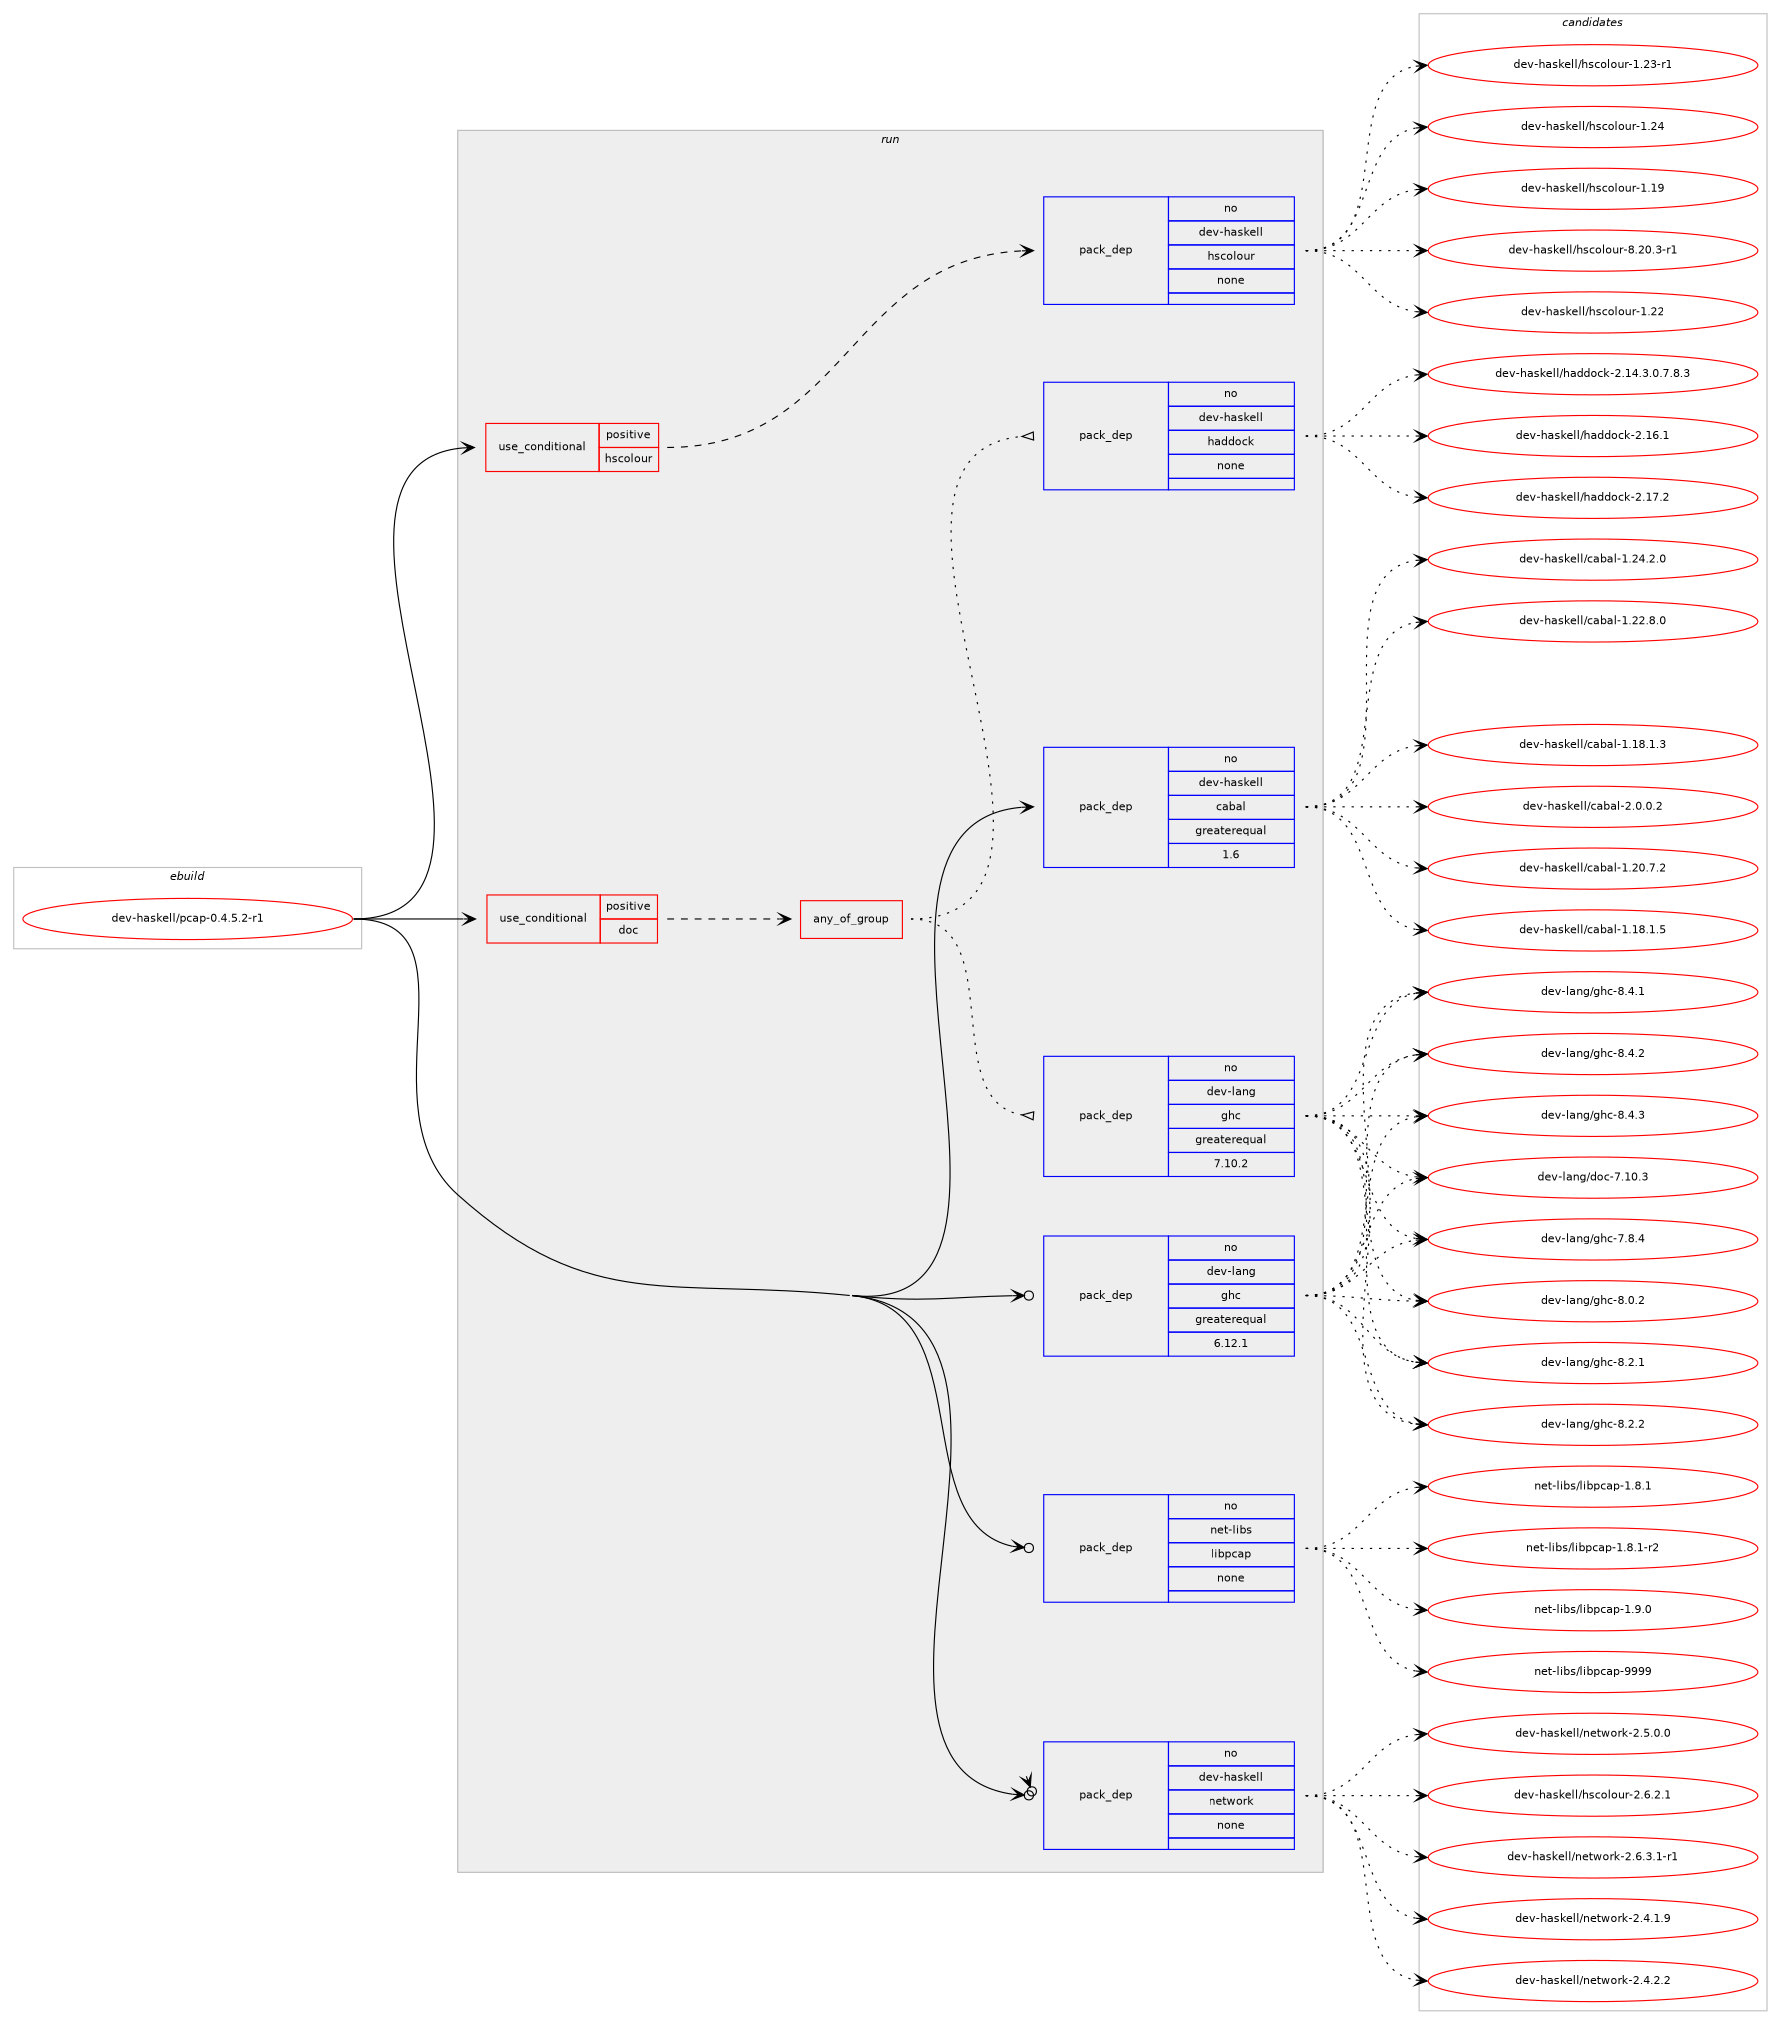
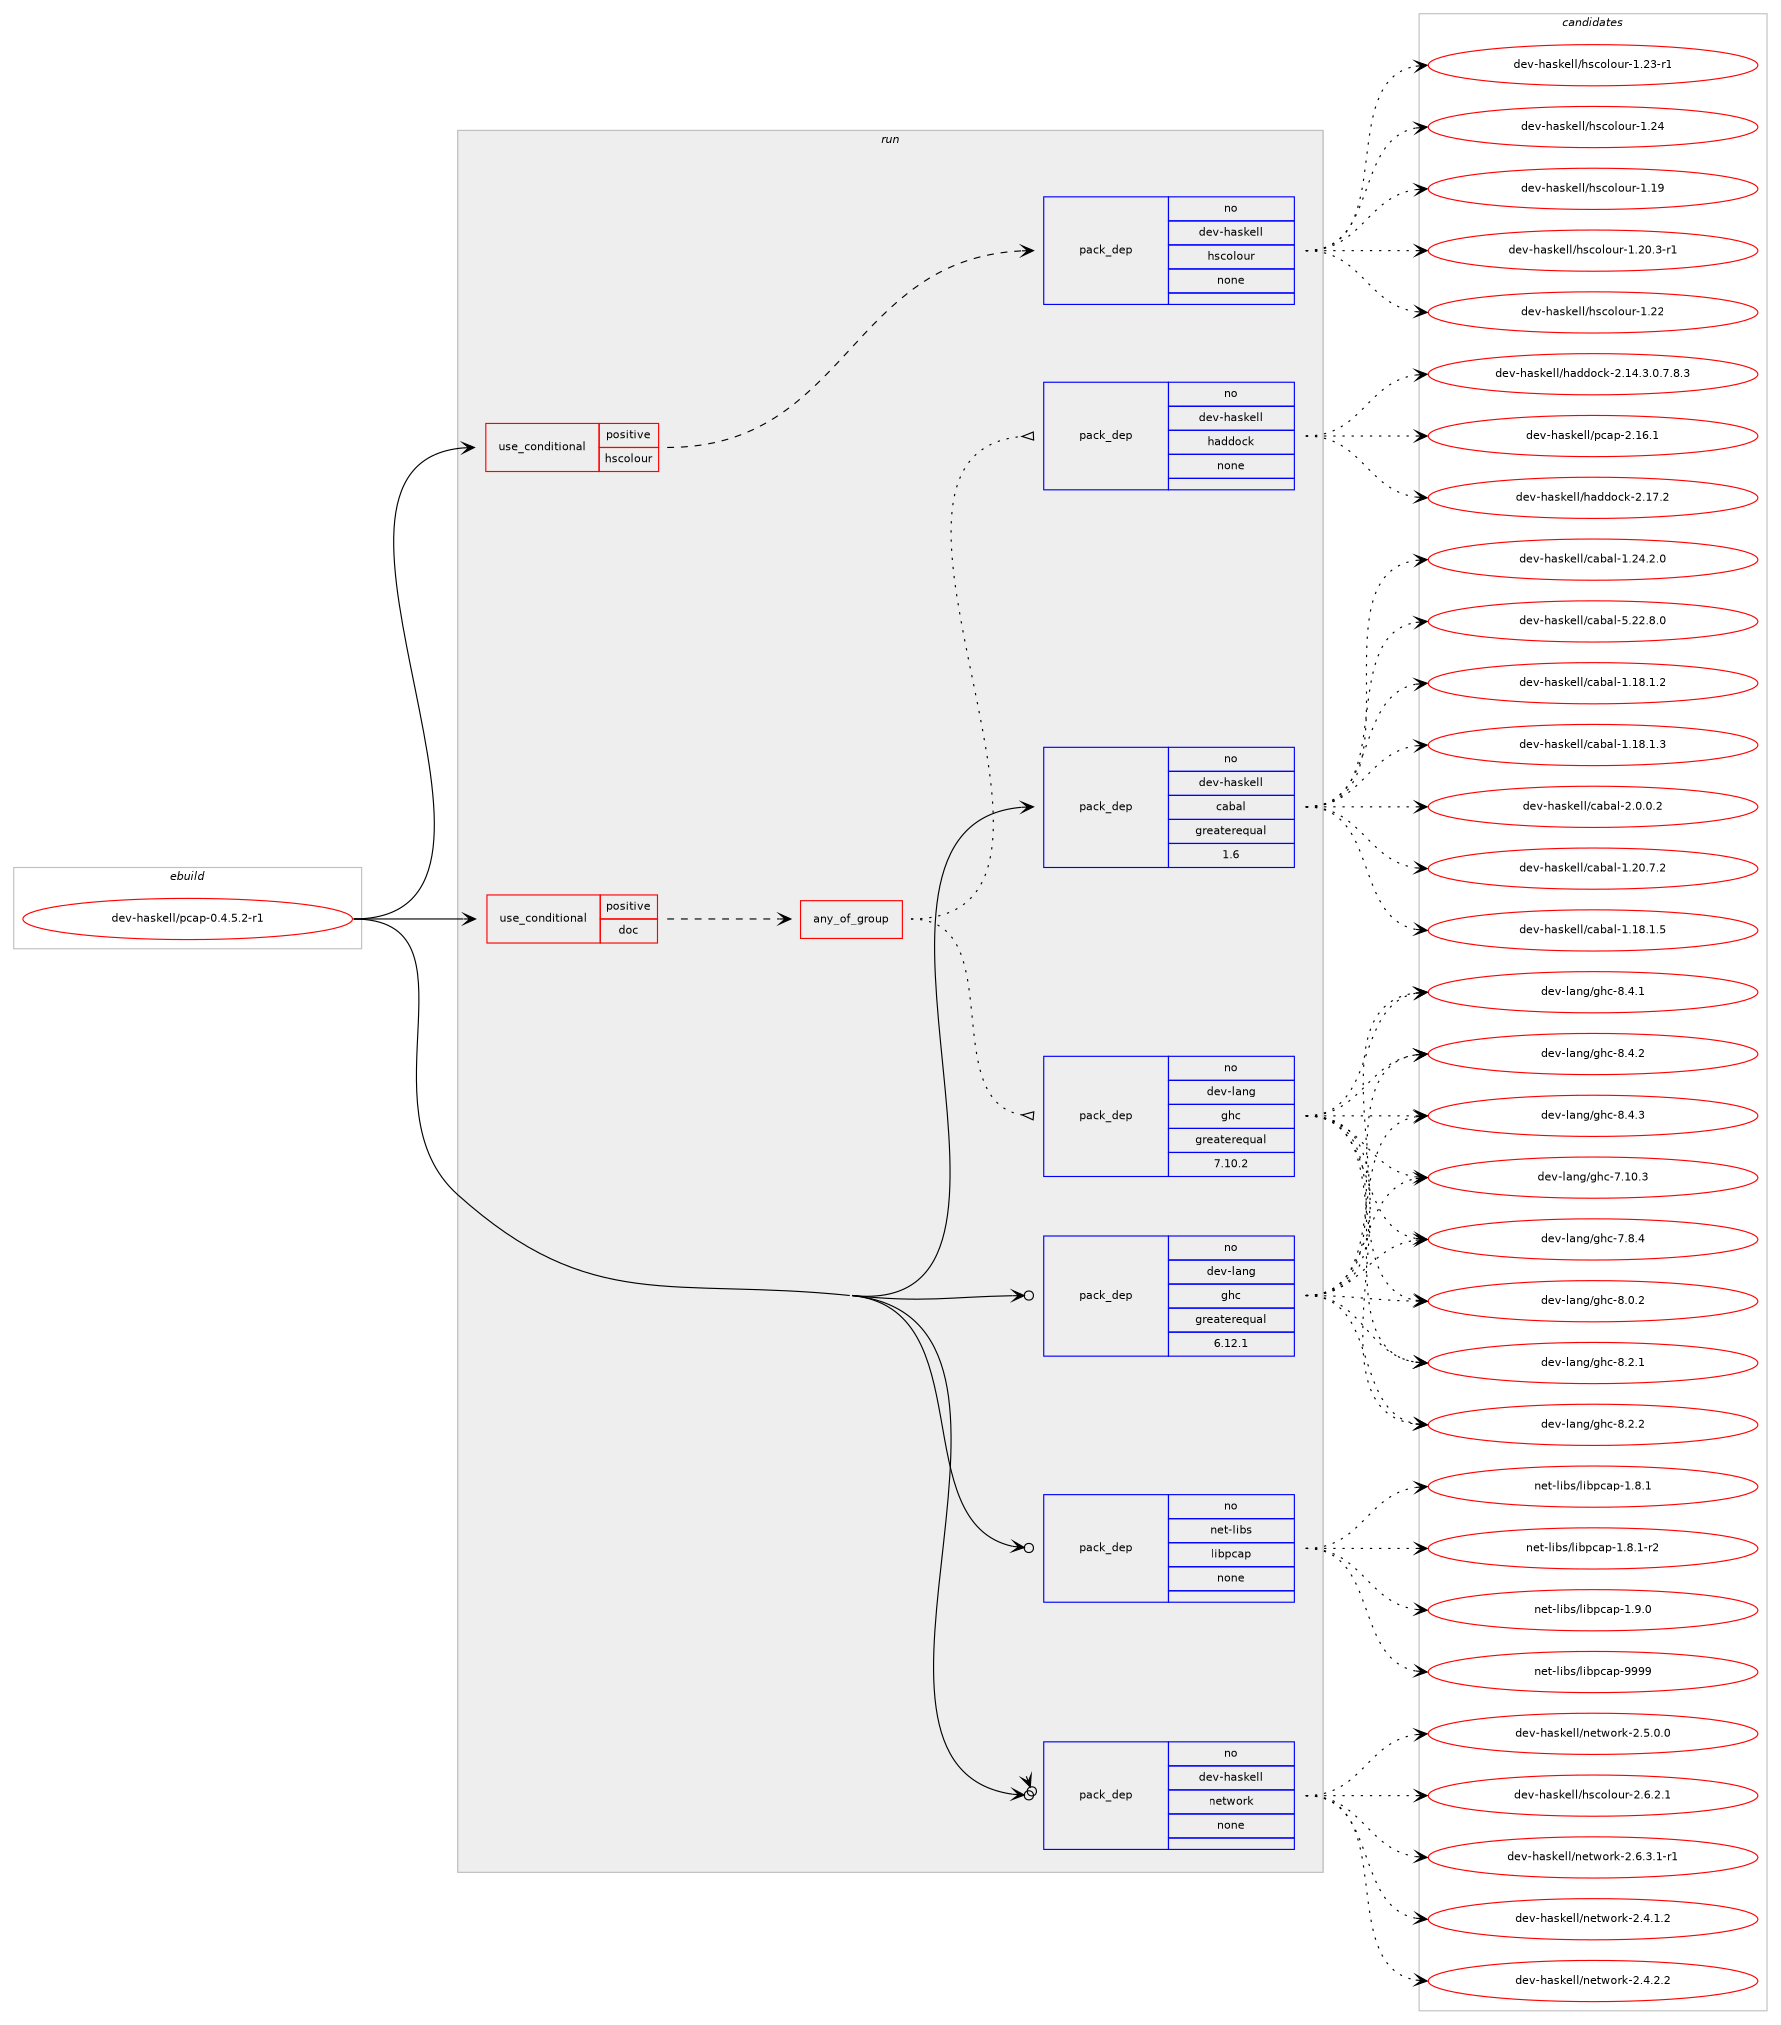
(1593, 251) -> (1593, 251)
(1593, 436) -> (1593, 436)
(1593, 621) -> (1593, 621)
none -> (1593, 683)
(1593, 1178) -> (1593, 1178)
(1593, 1919) -> (1593, 1919)
